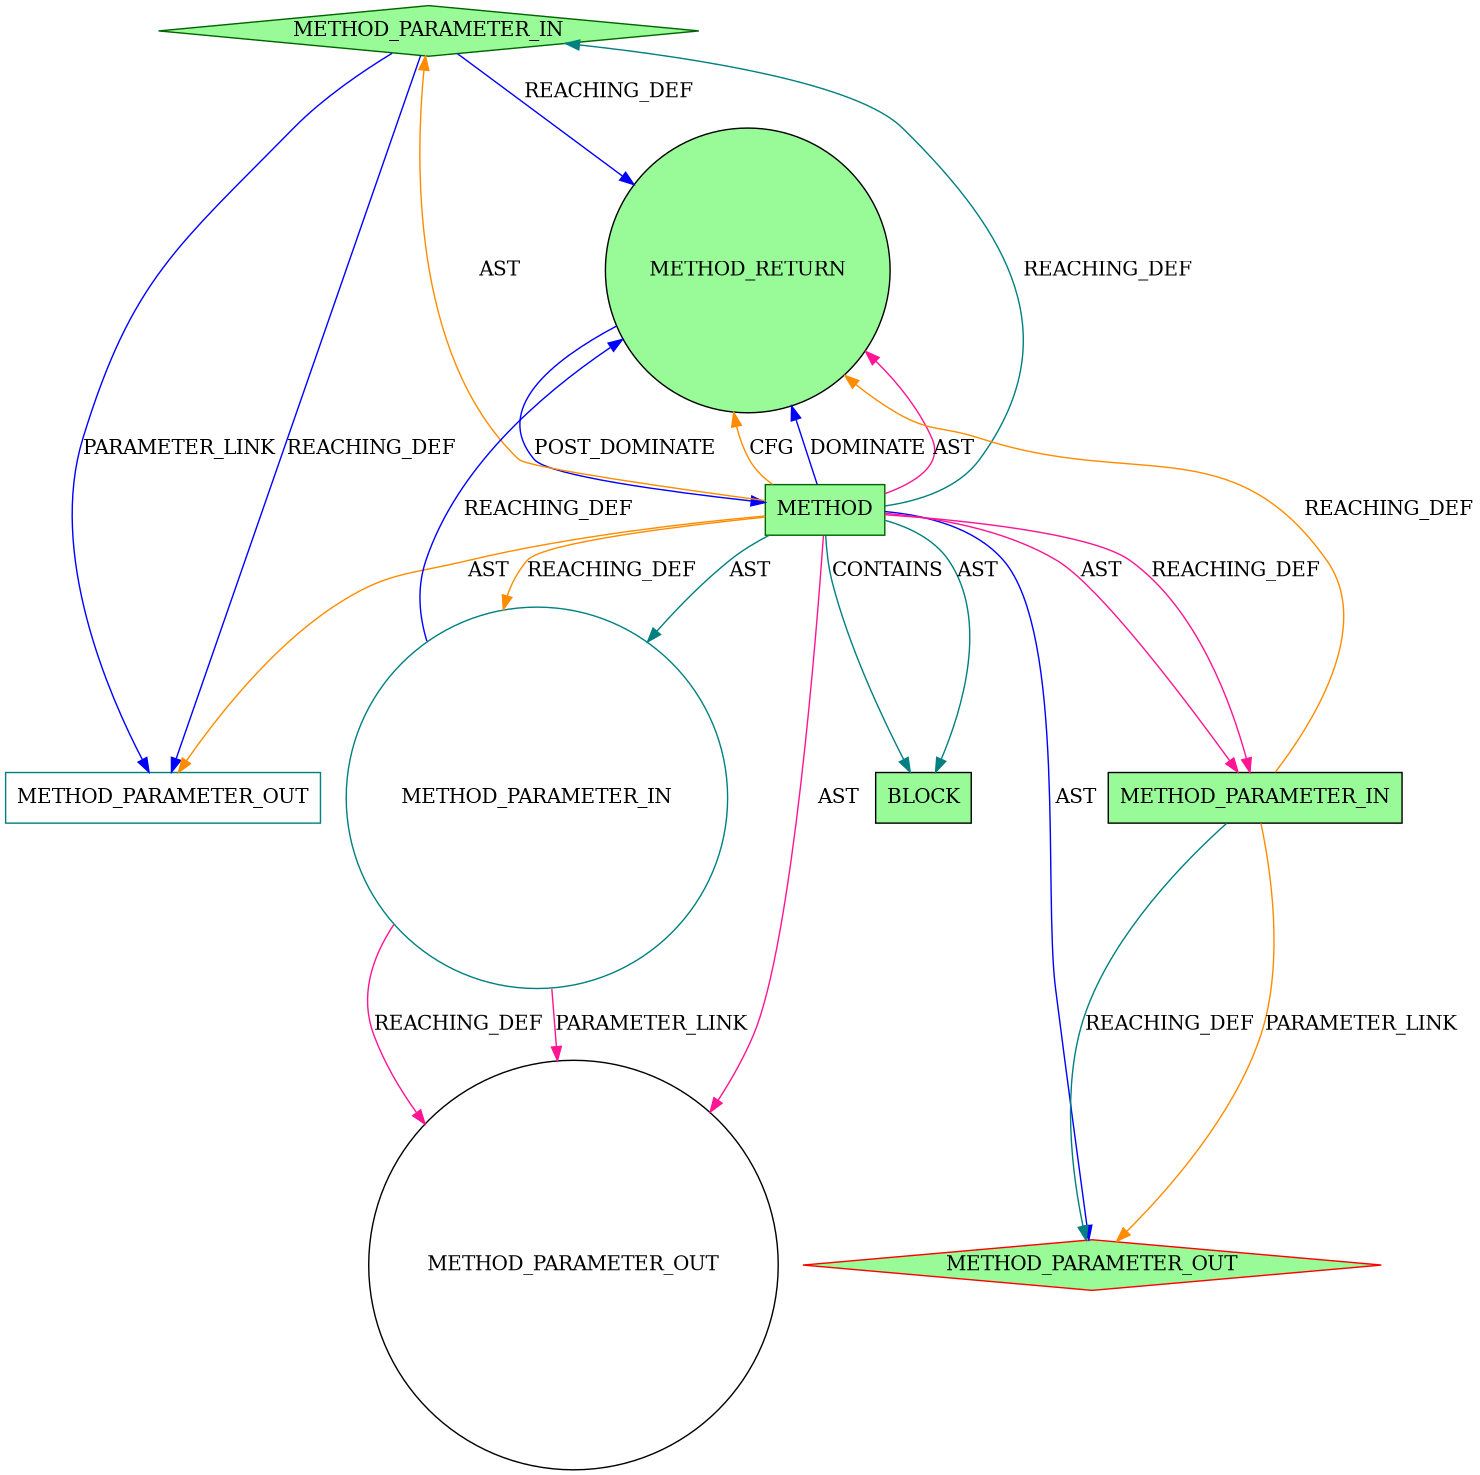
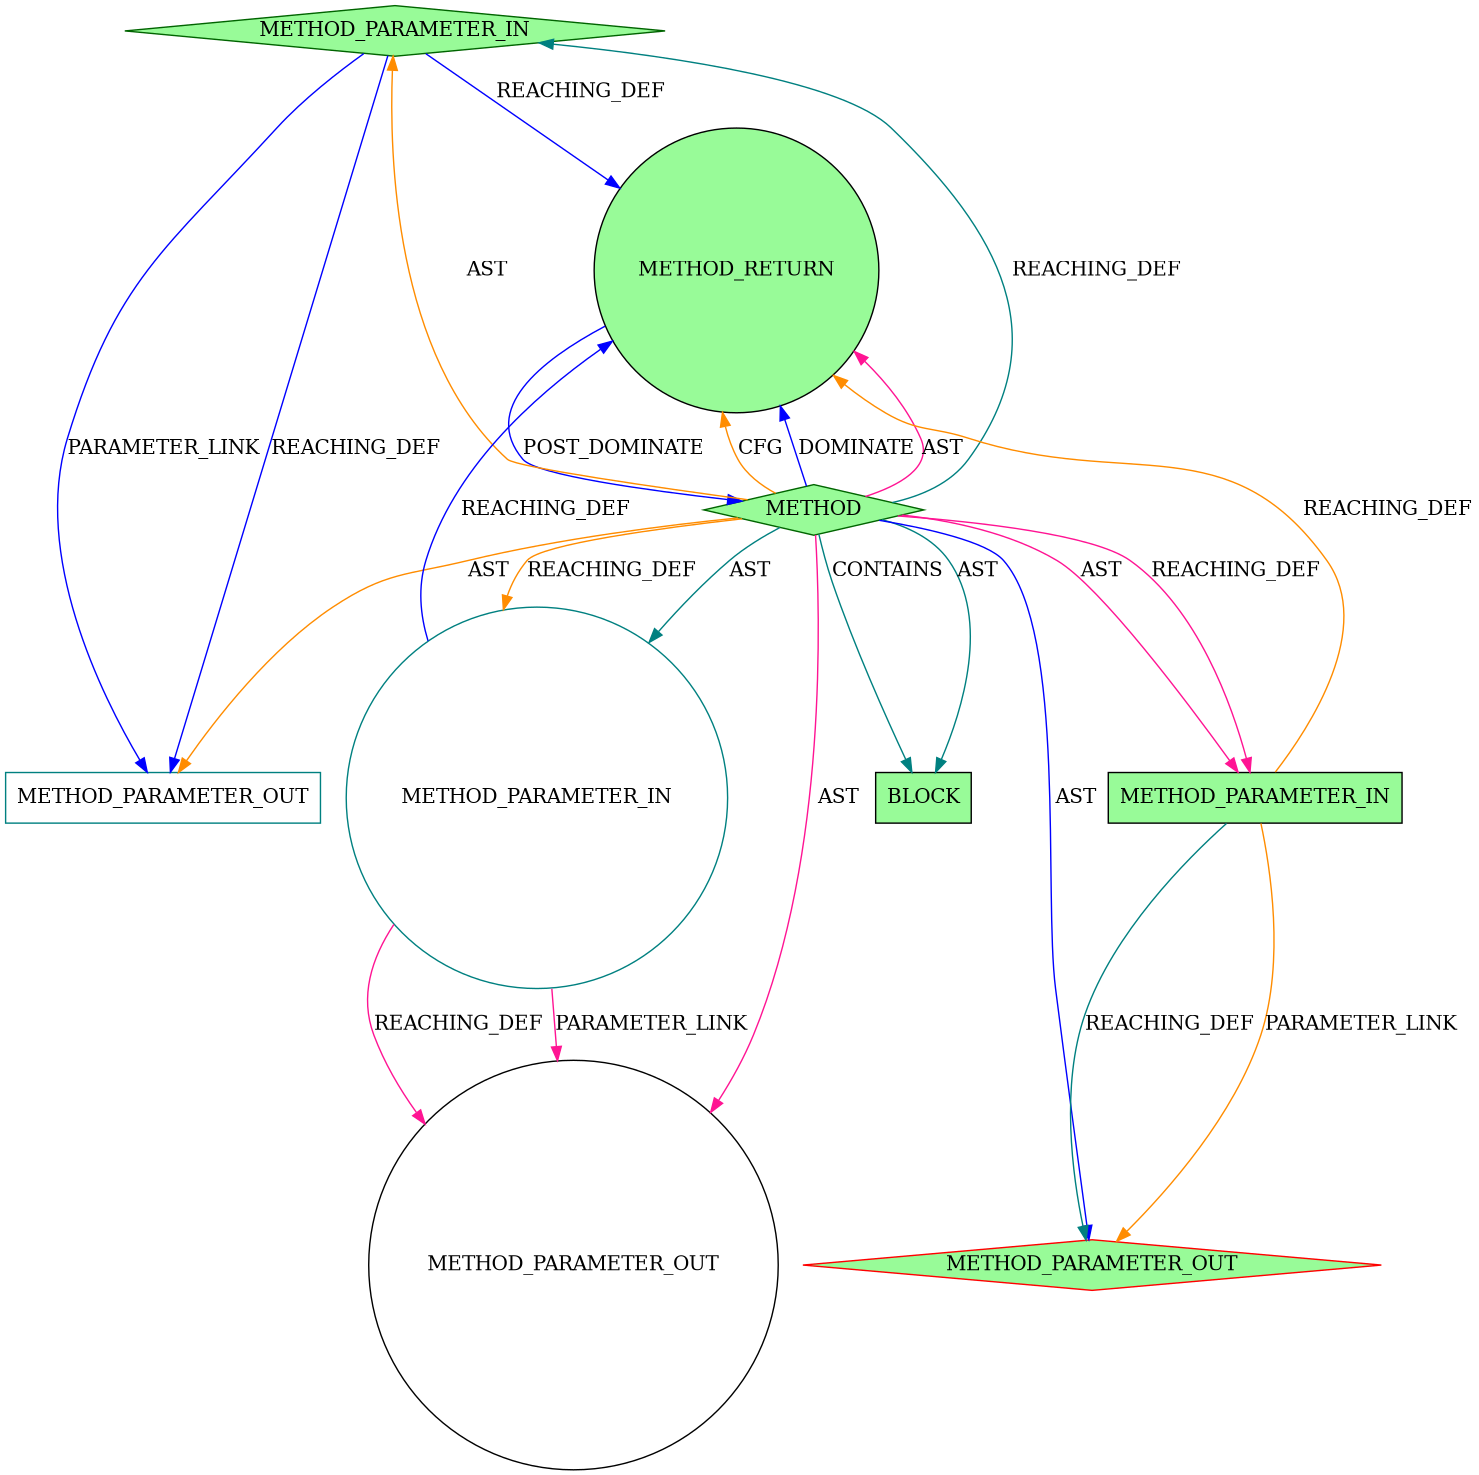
(825, 510) -> (814, 510)
